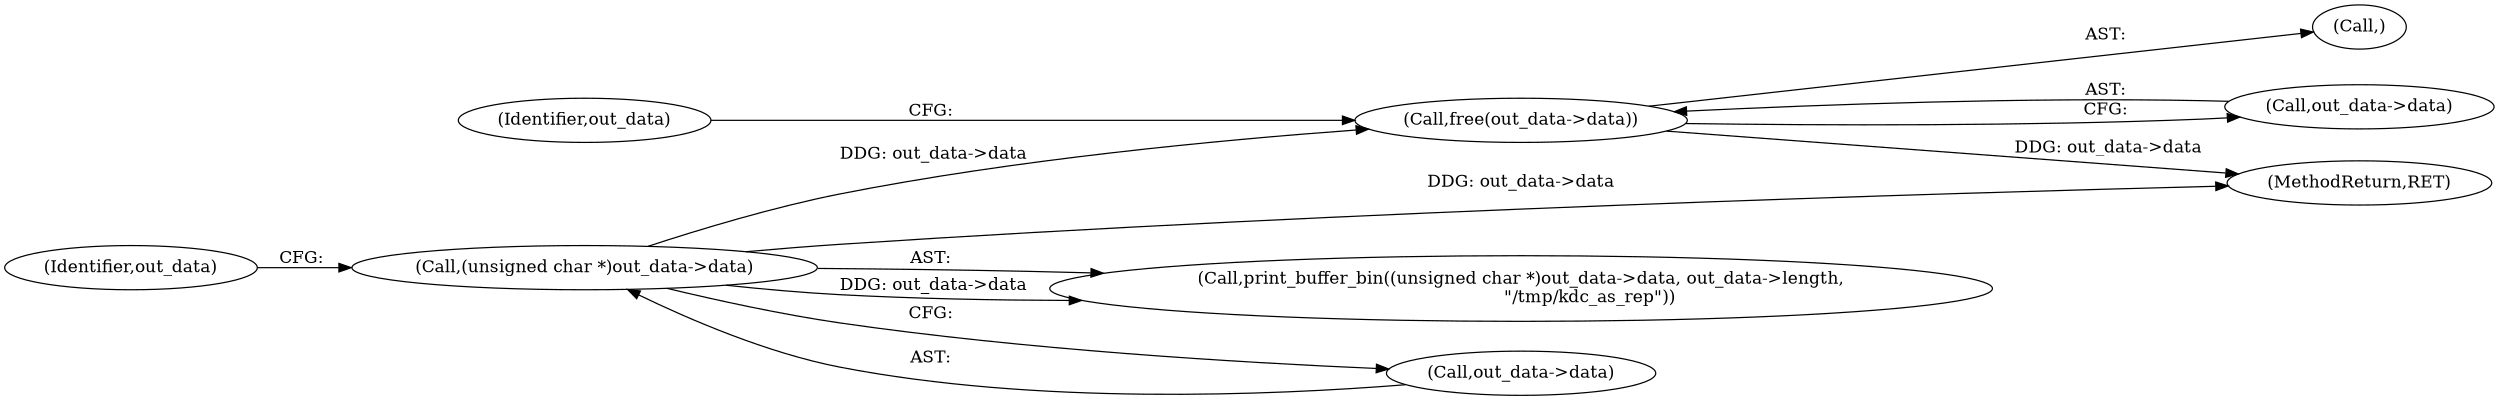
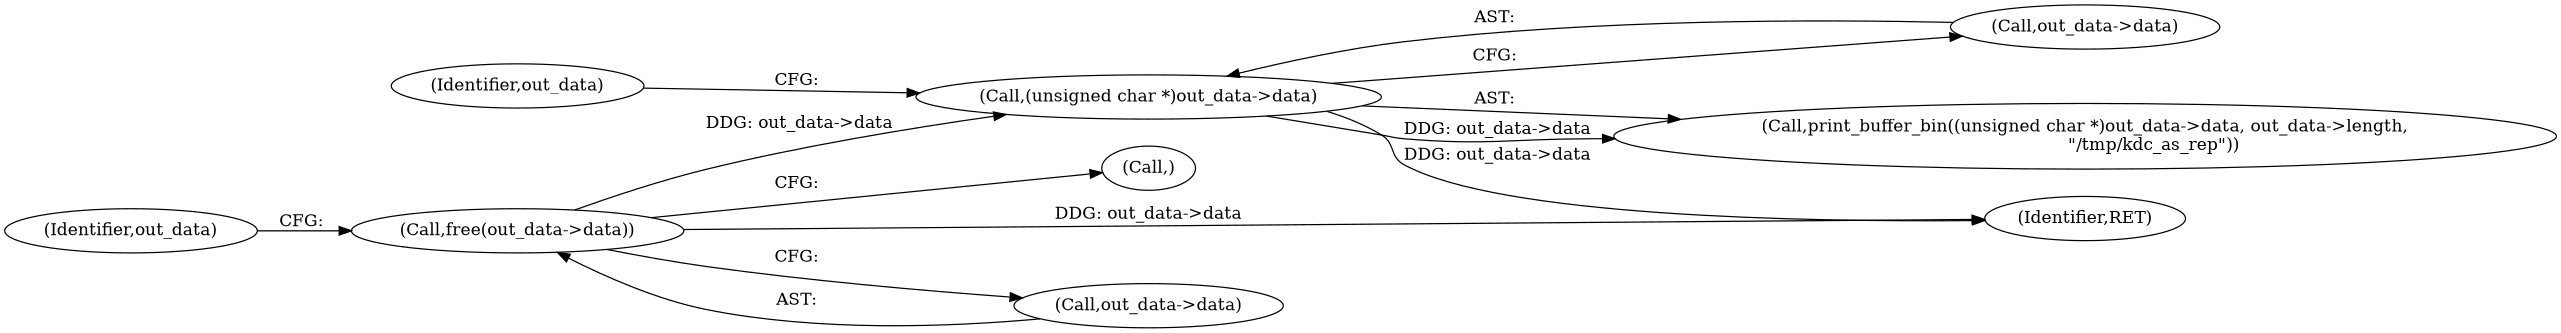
(2109, 35) -> (800, 184)
(999, 168) -> (782, 152)
(2359, 183) -> (2085, 219)
